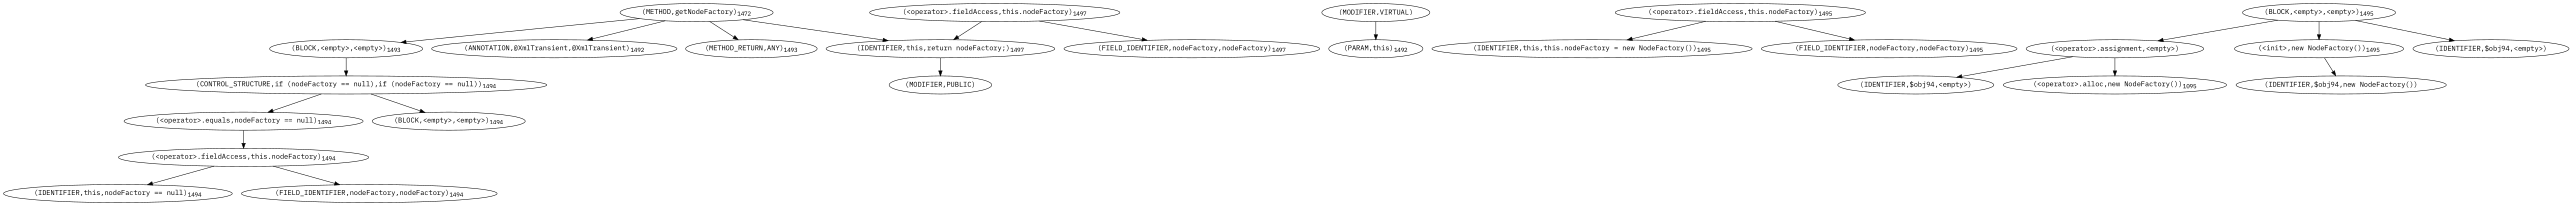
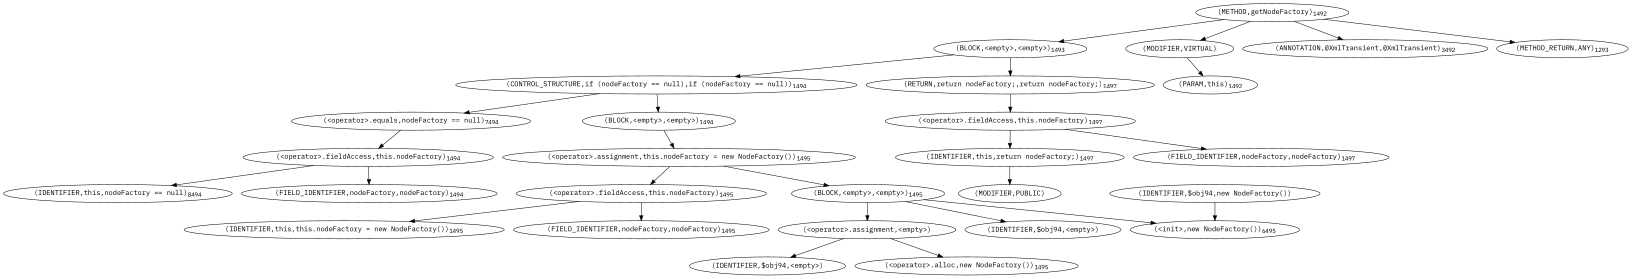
(744, 12) -> (1320, 12)
(813, 30) -> (1228, 30)
(638, 48) -> (1448, 48)
(791, 48) -> (1602, 48)
(2373, 48) -> (1269, 229)
(2329, 65) -> (1215, 209)
(2190, 84) -> (1041, 265)
none -> (1010, 85)
(325, 120) -> (492, 120)
none -> (679, 157)
(195, 193) -> (195, 193)
